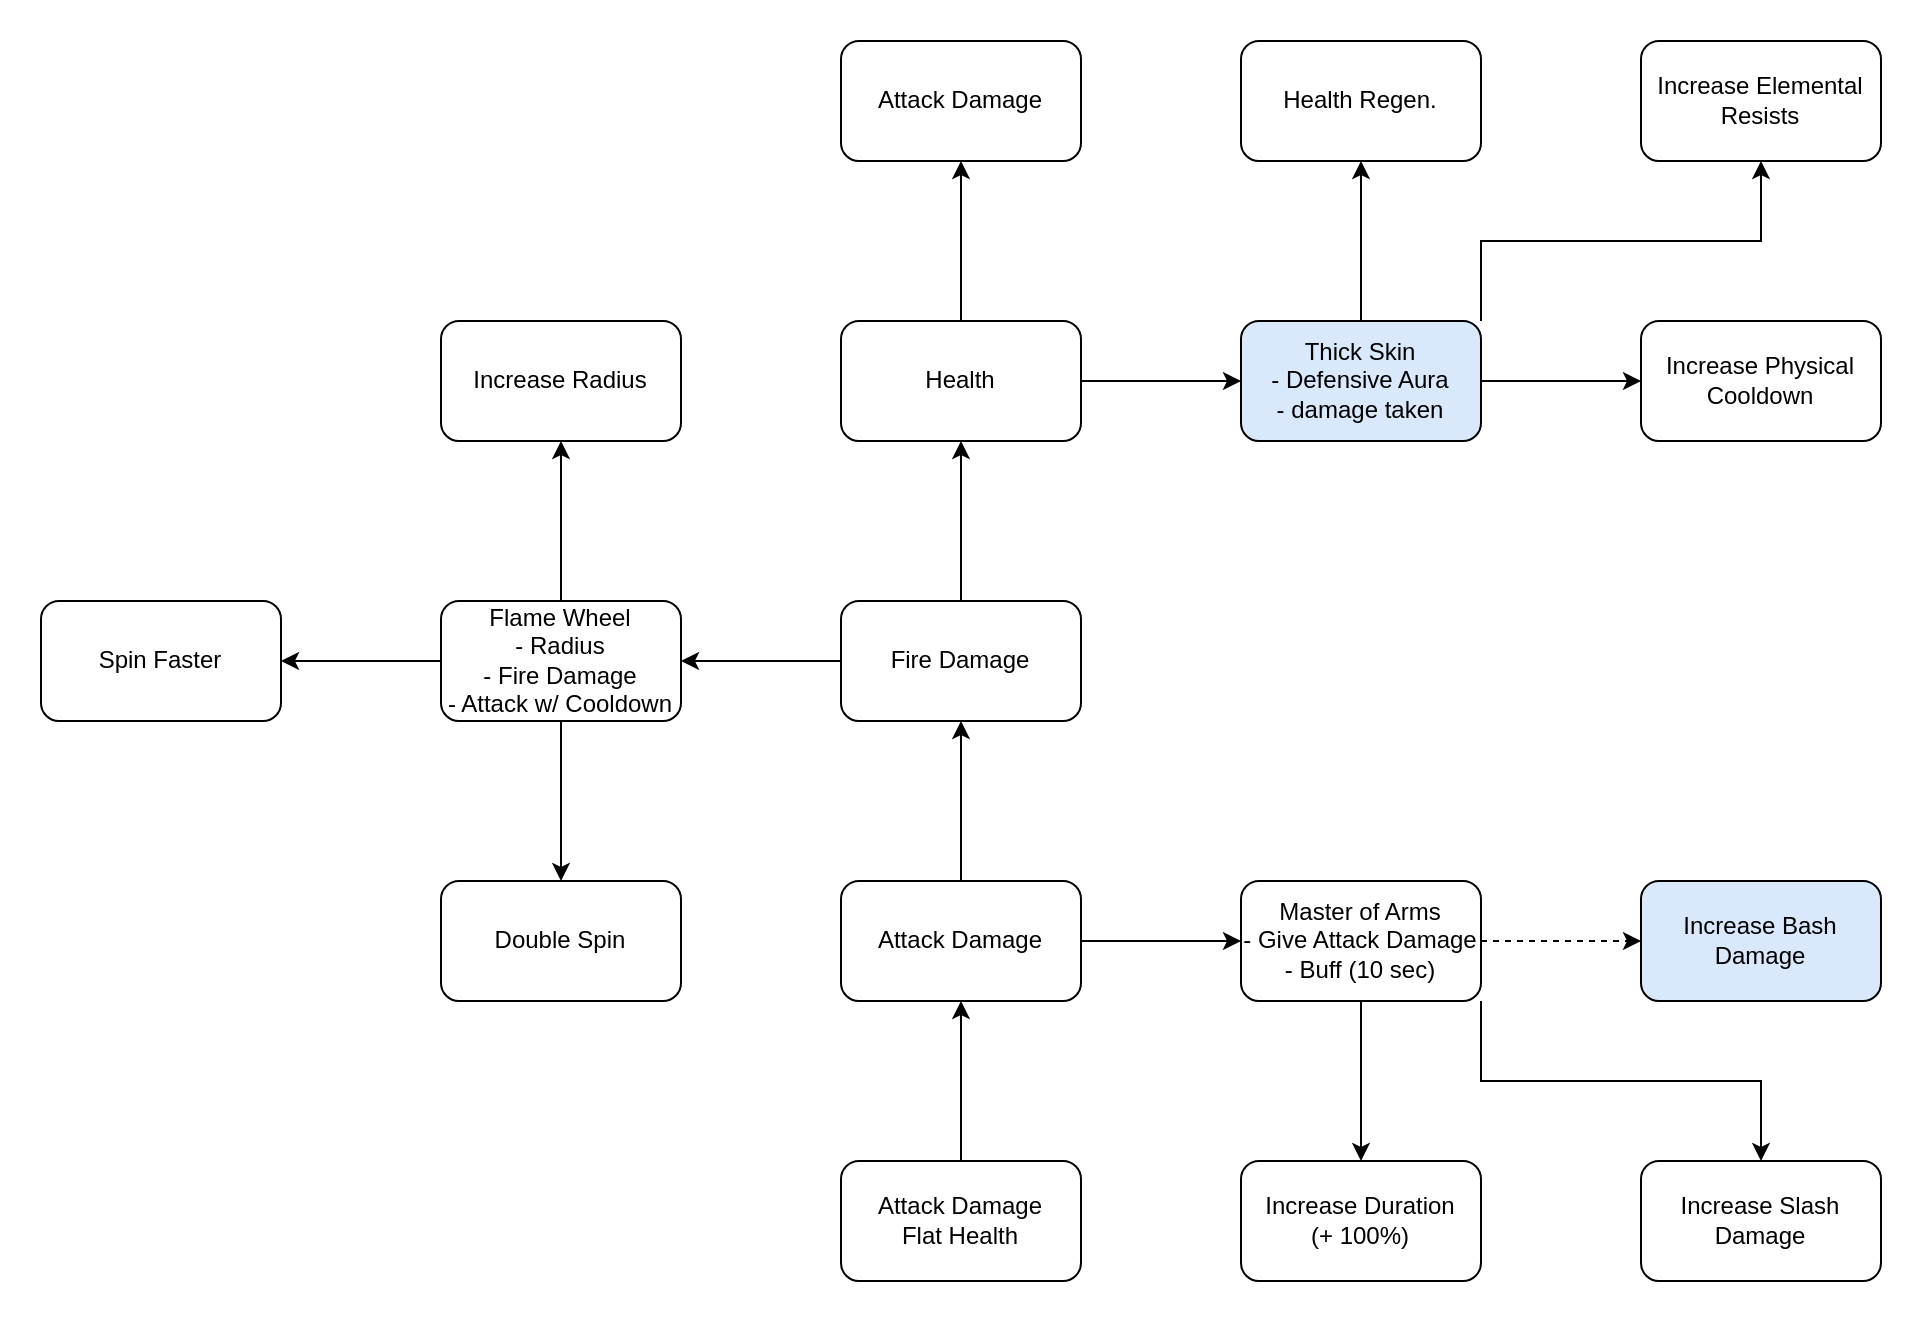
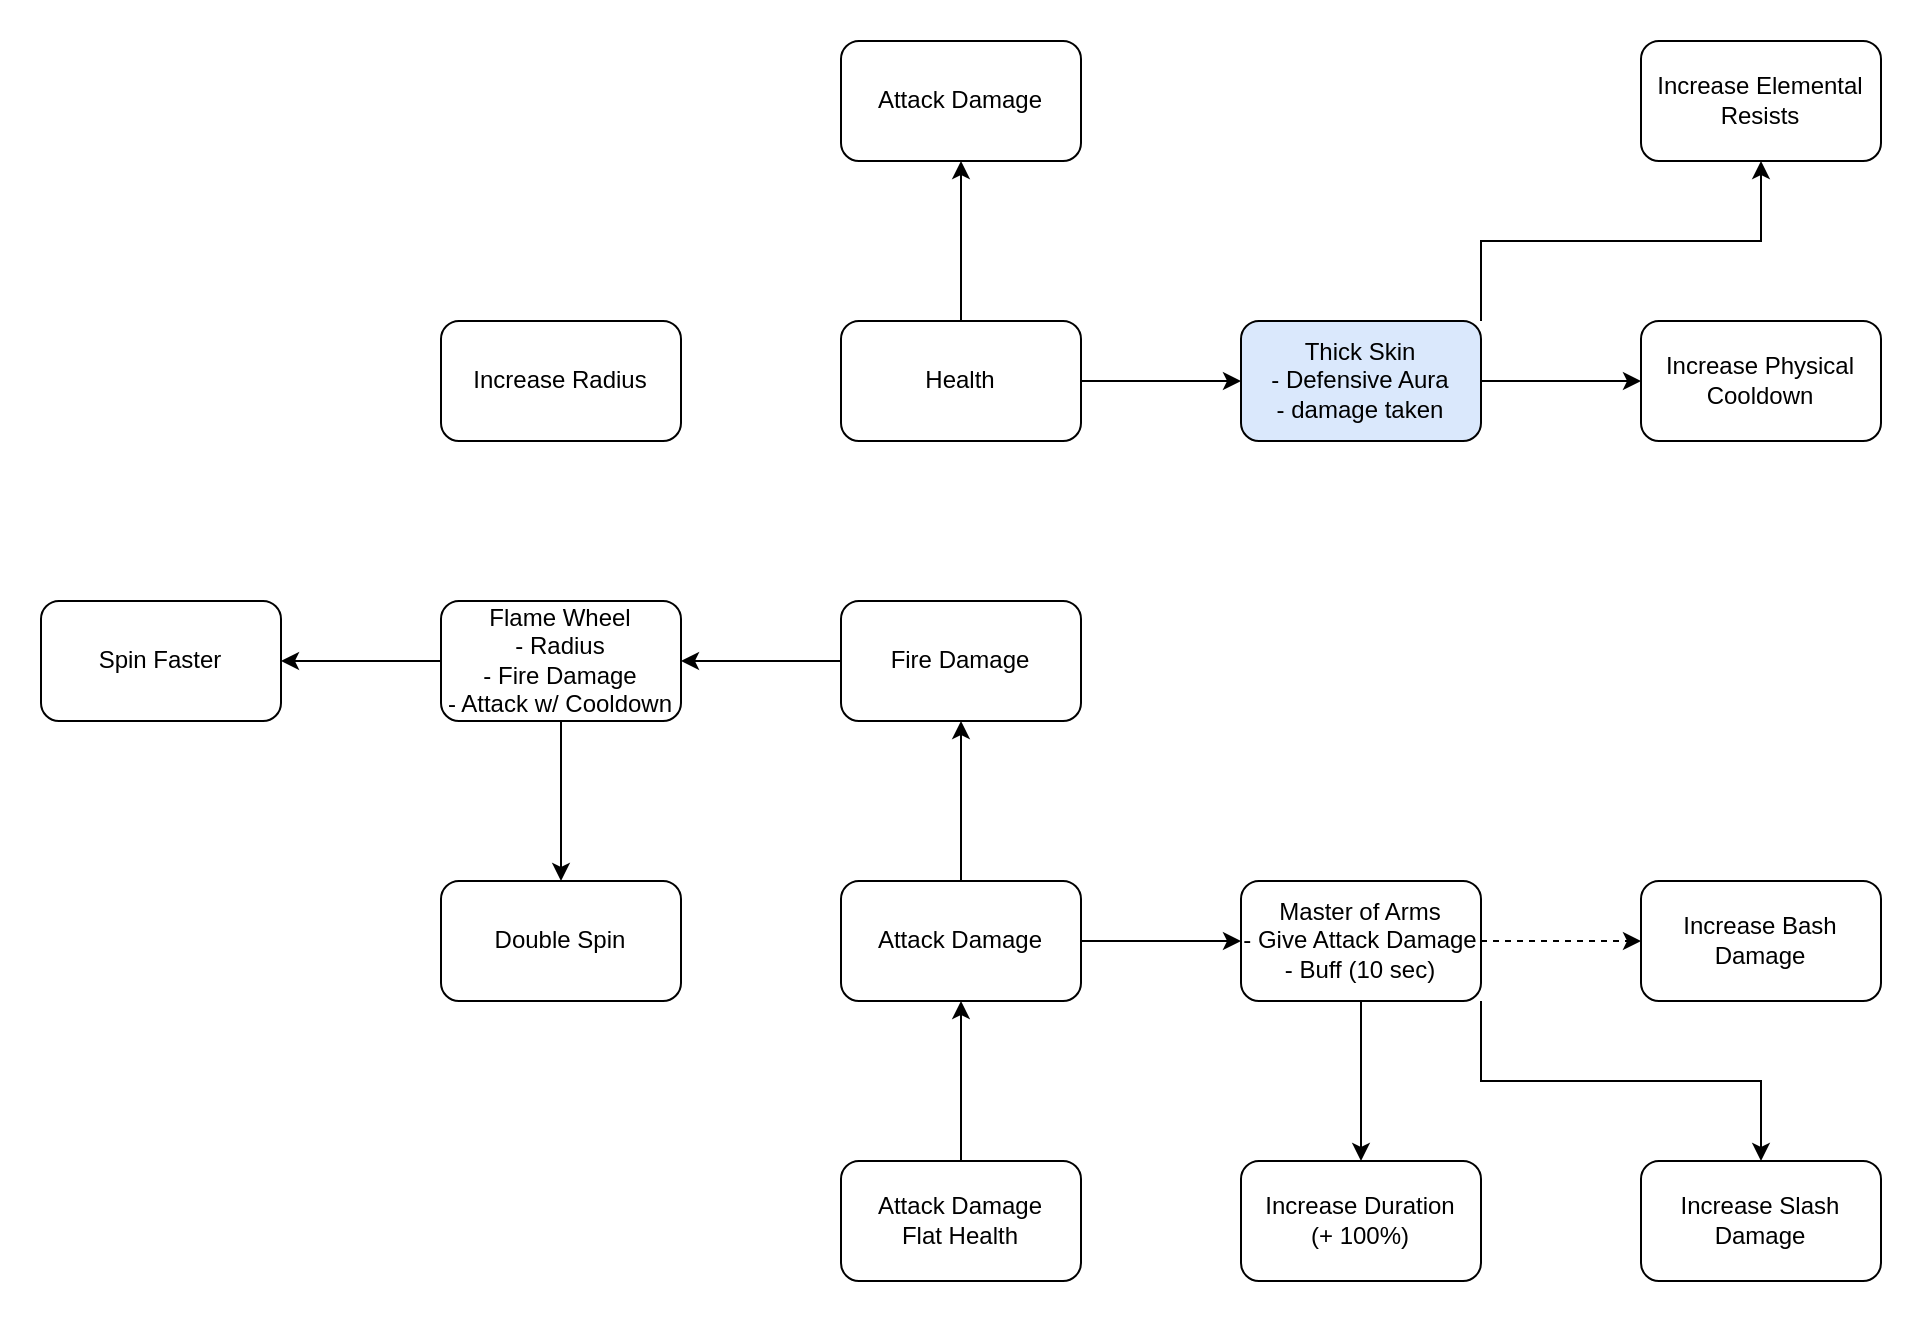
(1361, 101) -> none
(1361, 248) -> none
(561, 528) -> none
(961, 528) -> none
(1761, 941) -> (1761, 941)
